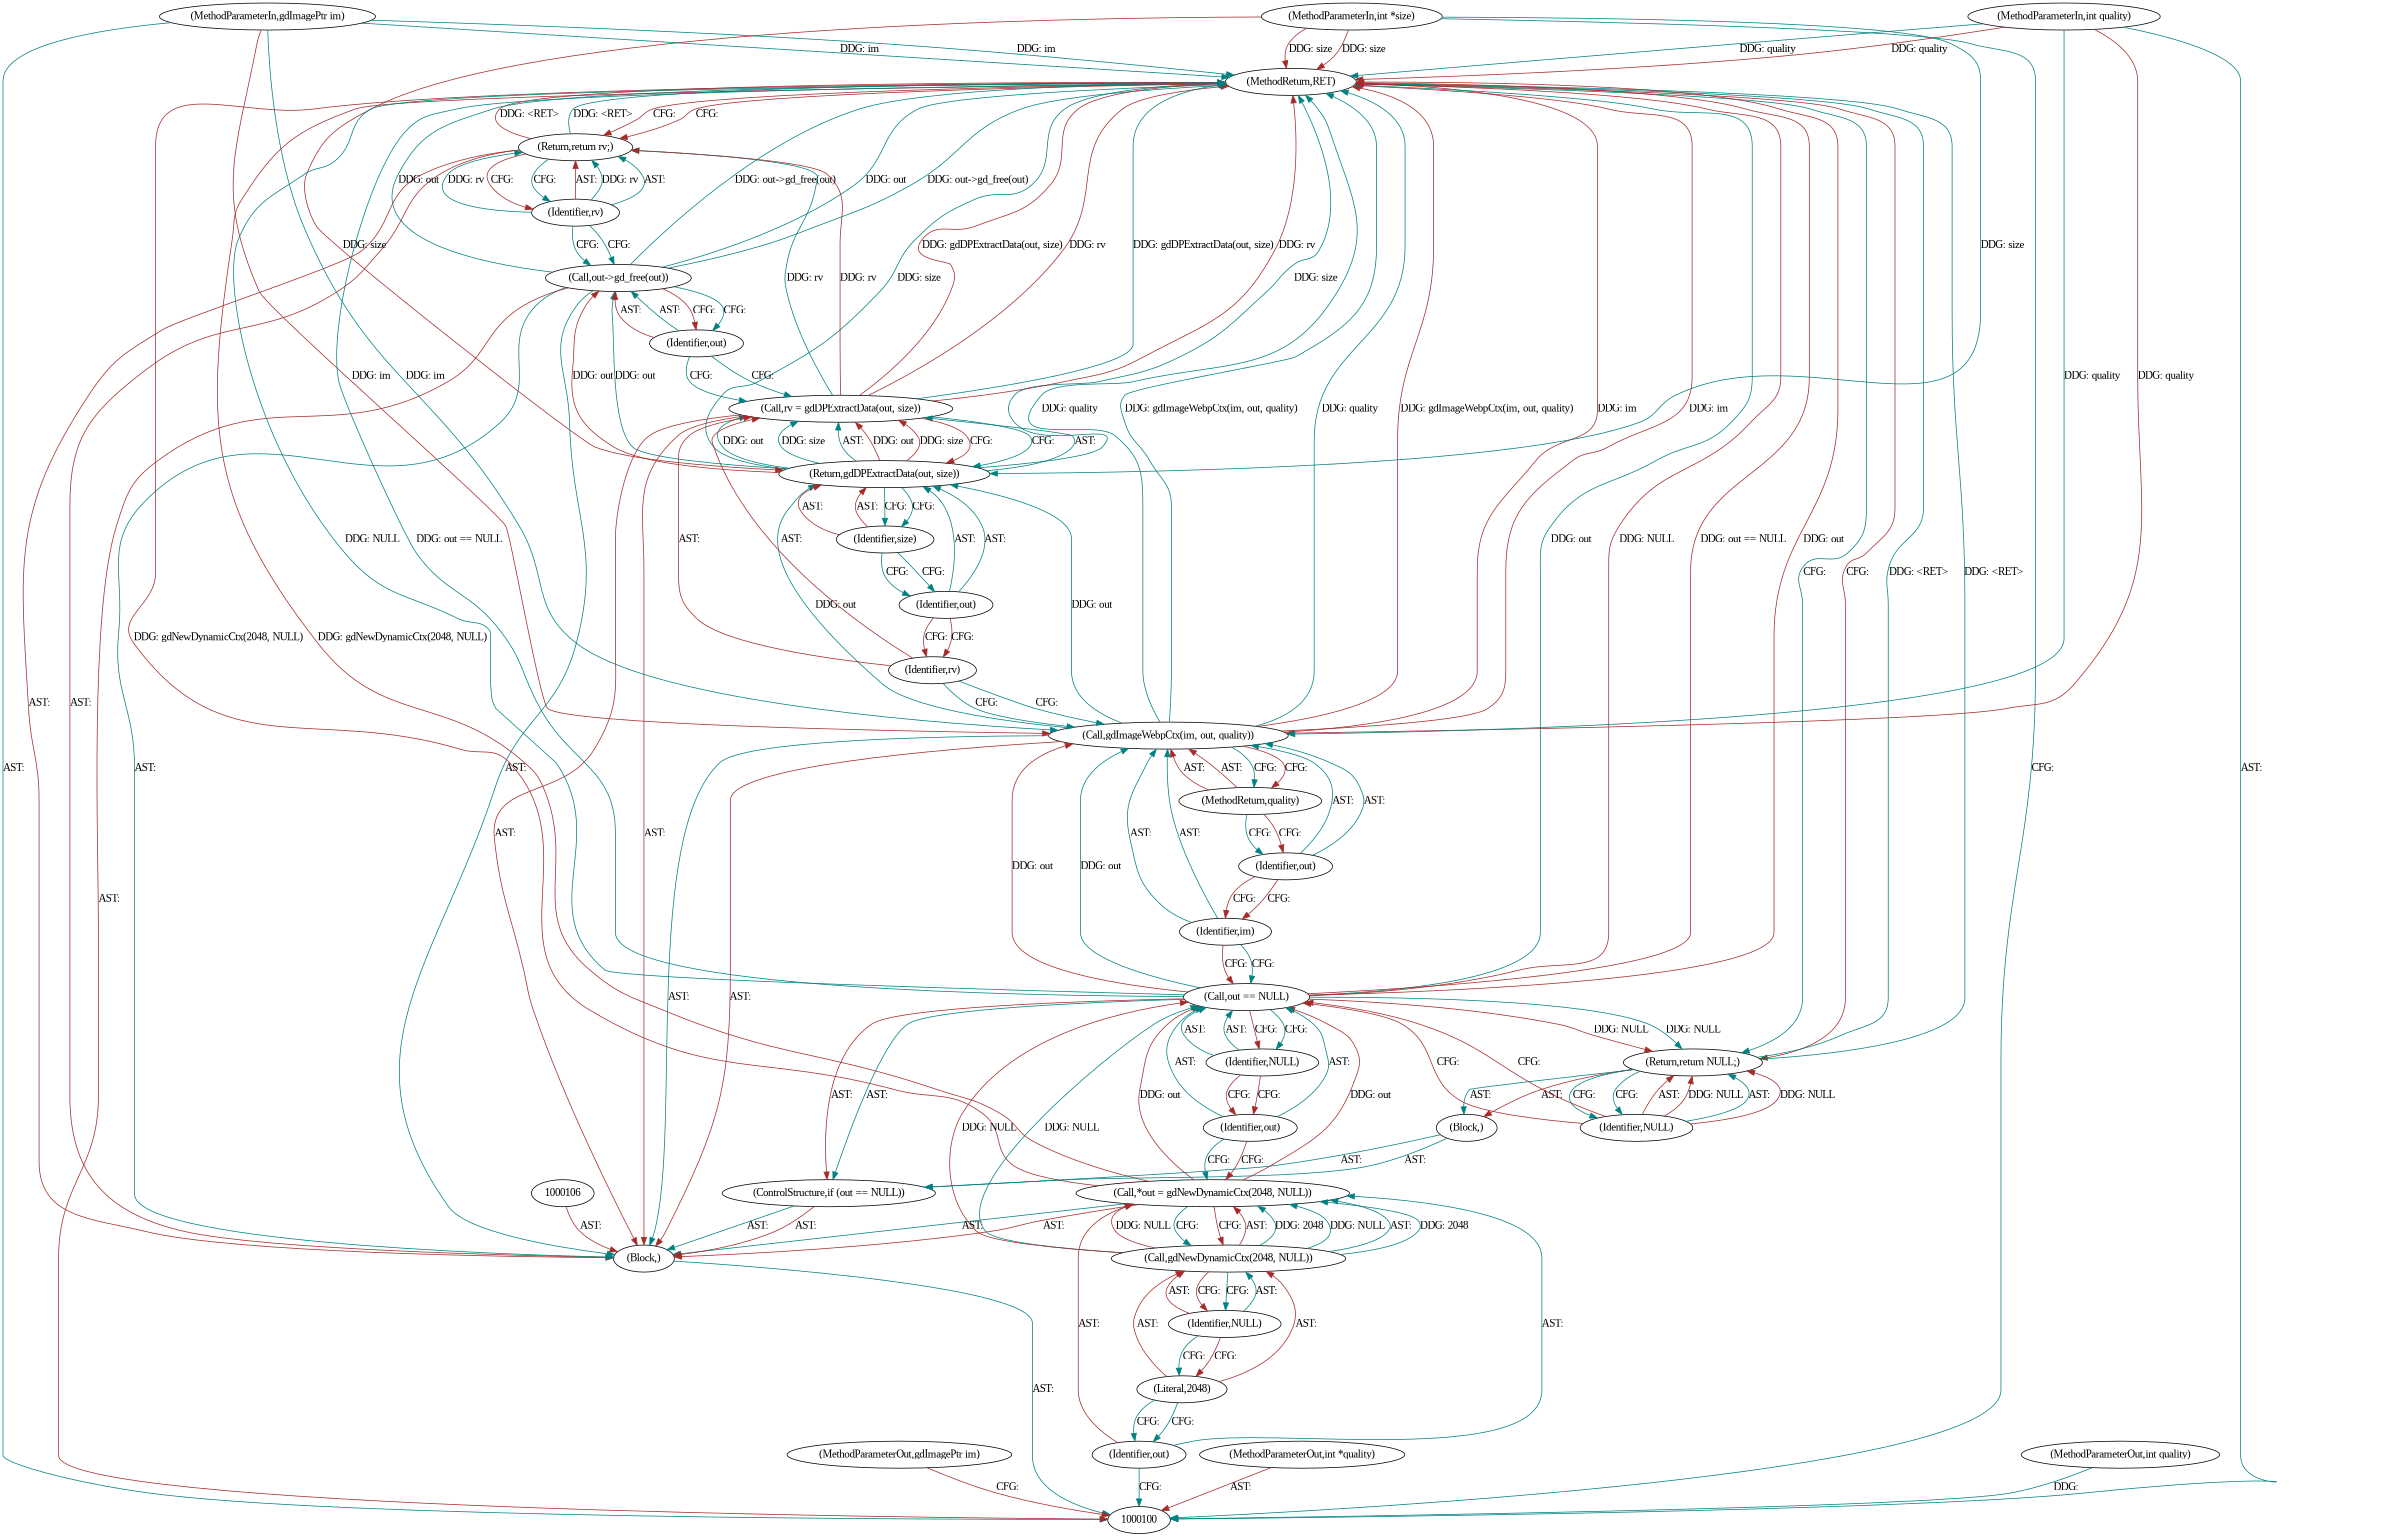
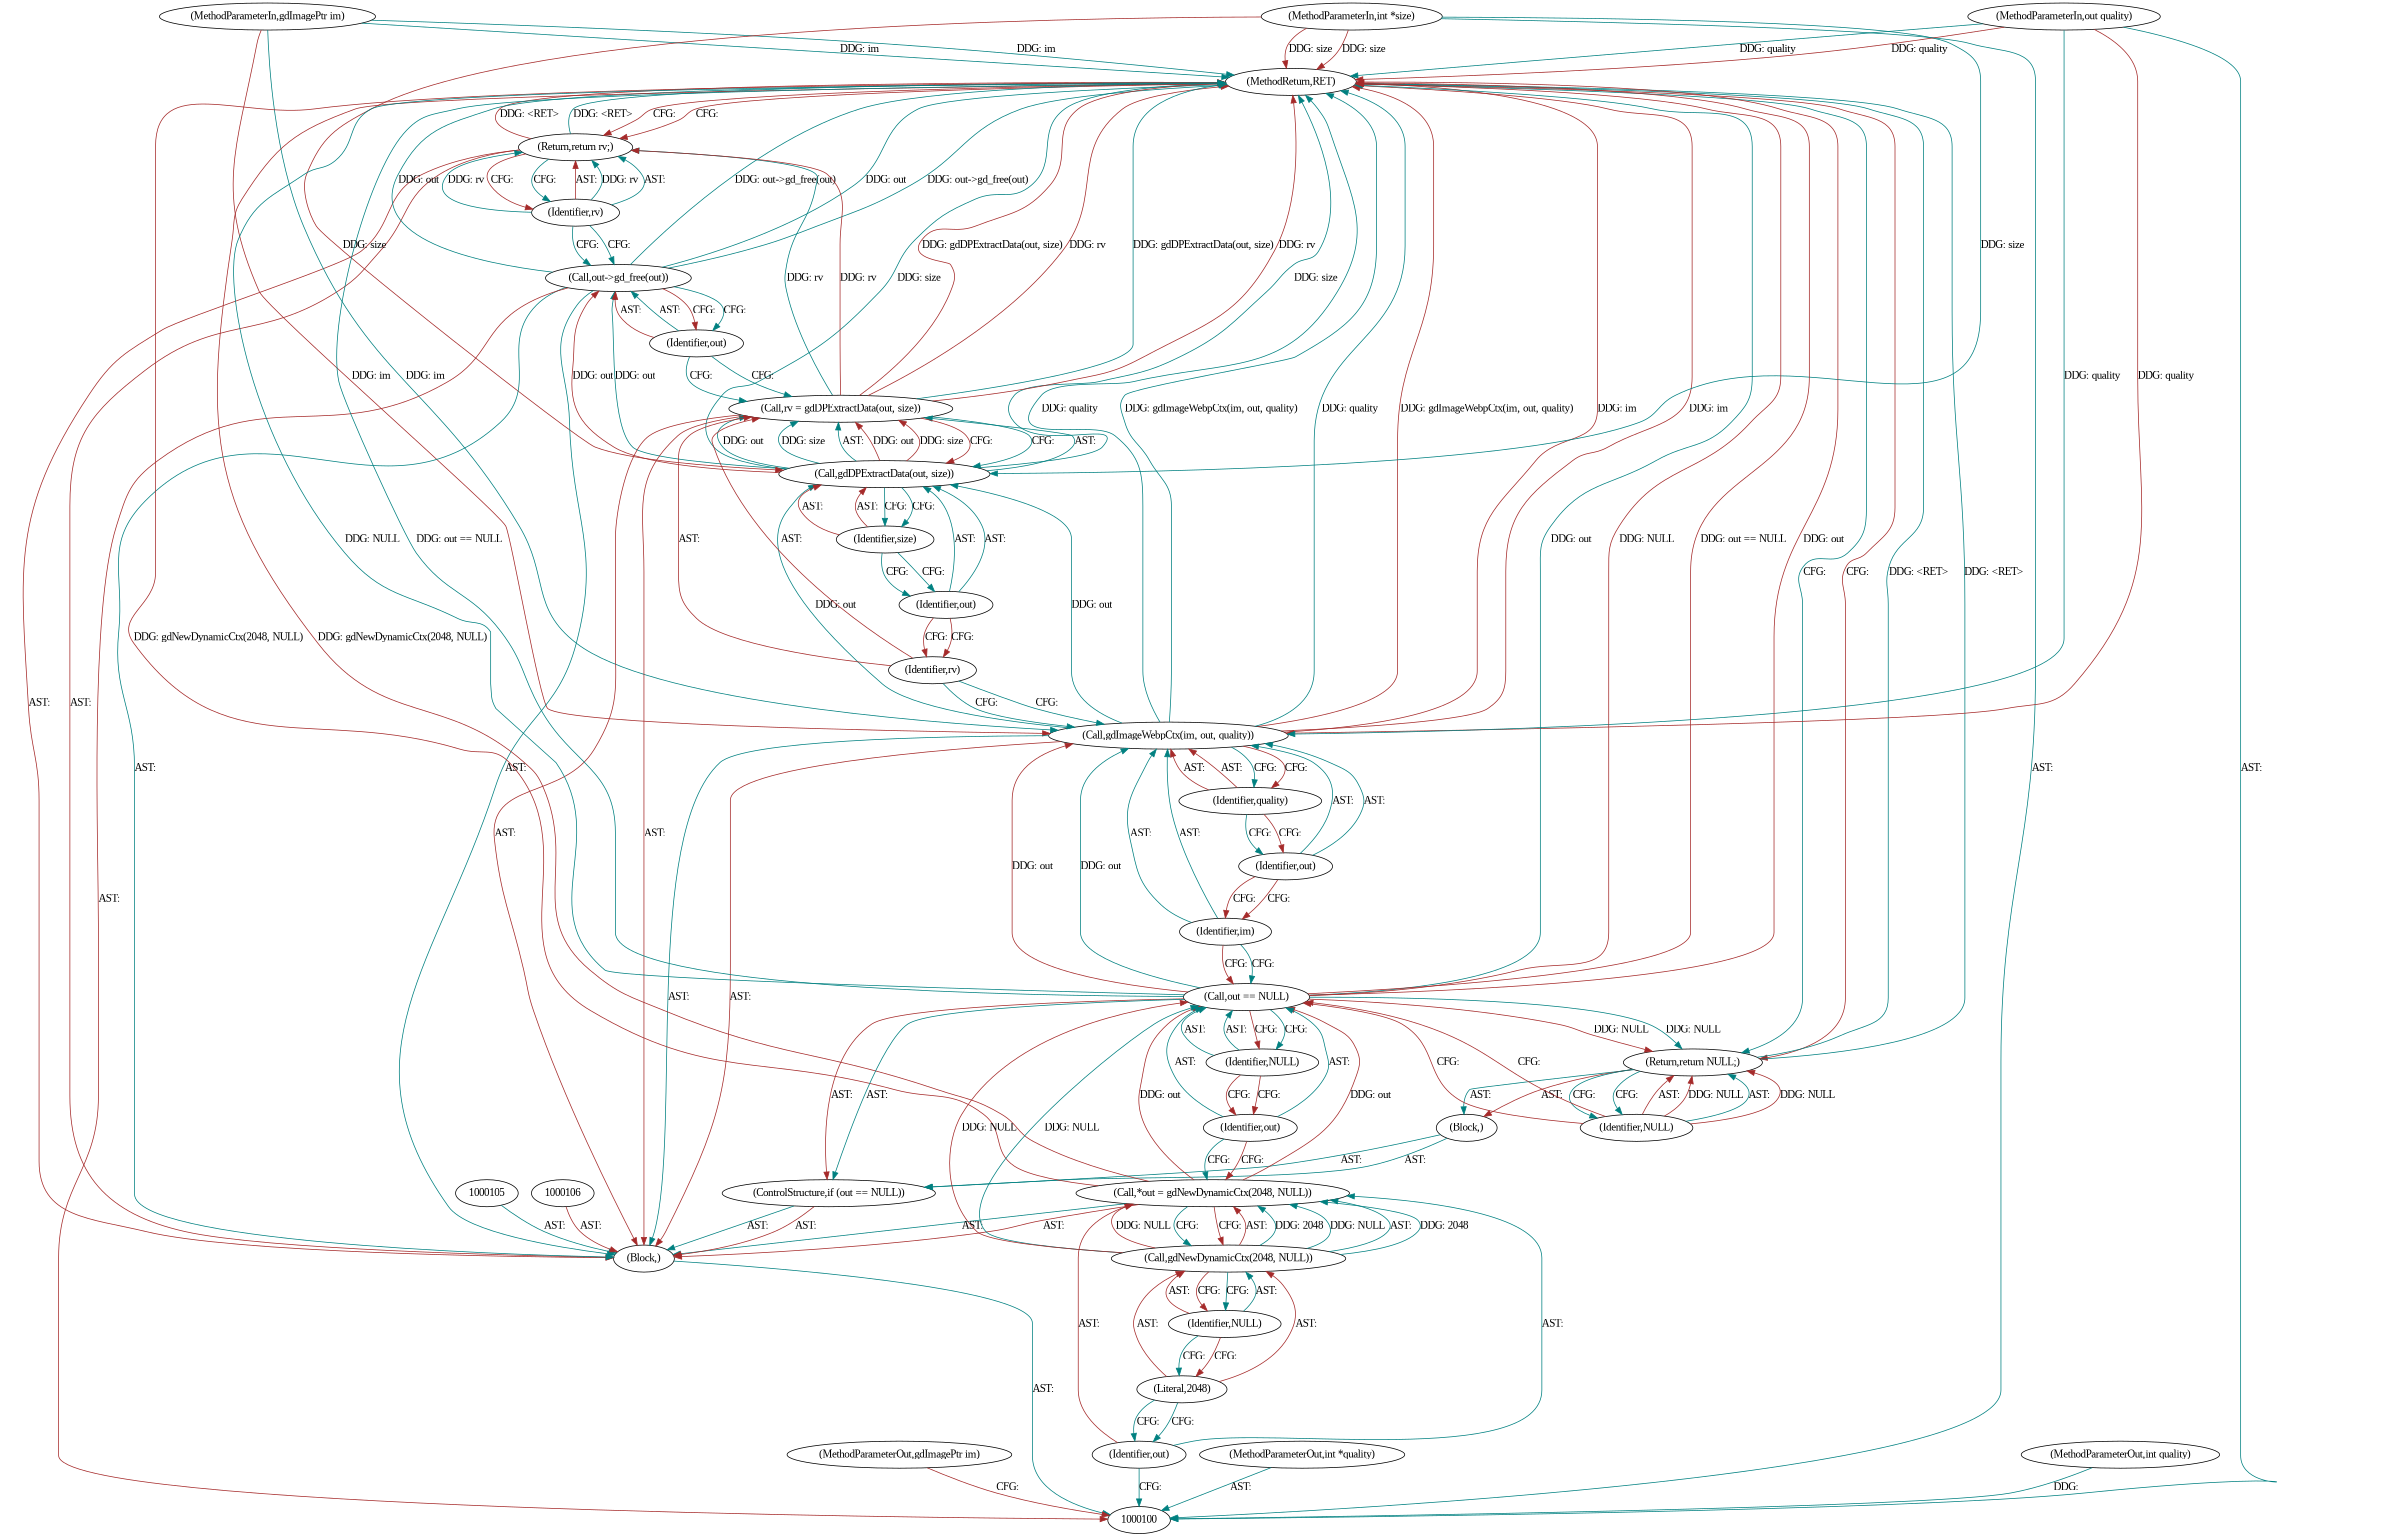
(2064, 17) -> (2064, 17)
(884, 474) -> (884, 474)
(2044, 768) -> (2044, 768)
(1250, 801) -> (1250, 801)
none -> (487, 1193)
(3, 1227) -> none
(1220, 1488) -> (1220, 1488)
